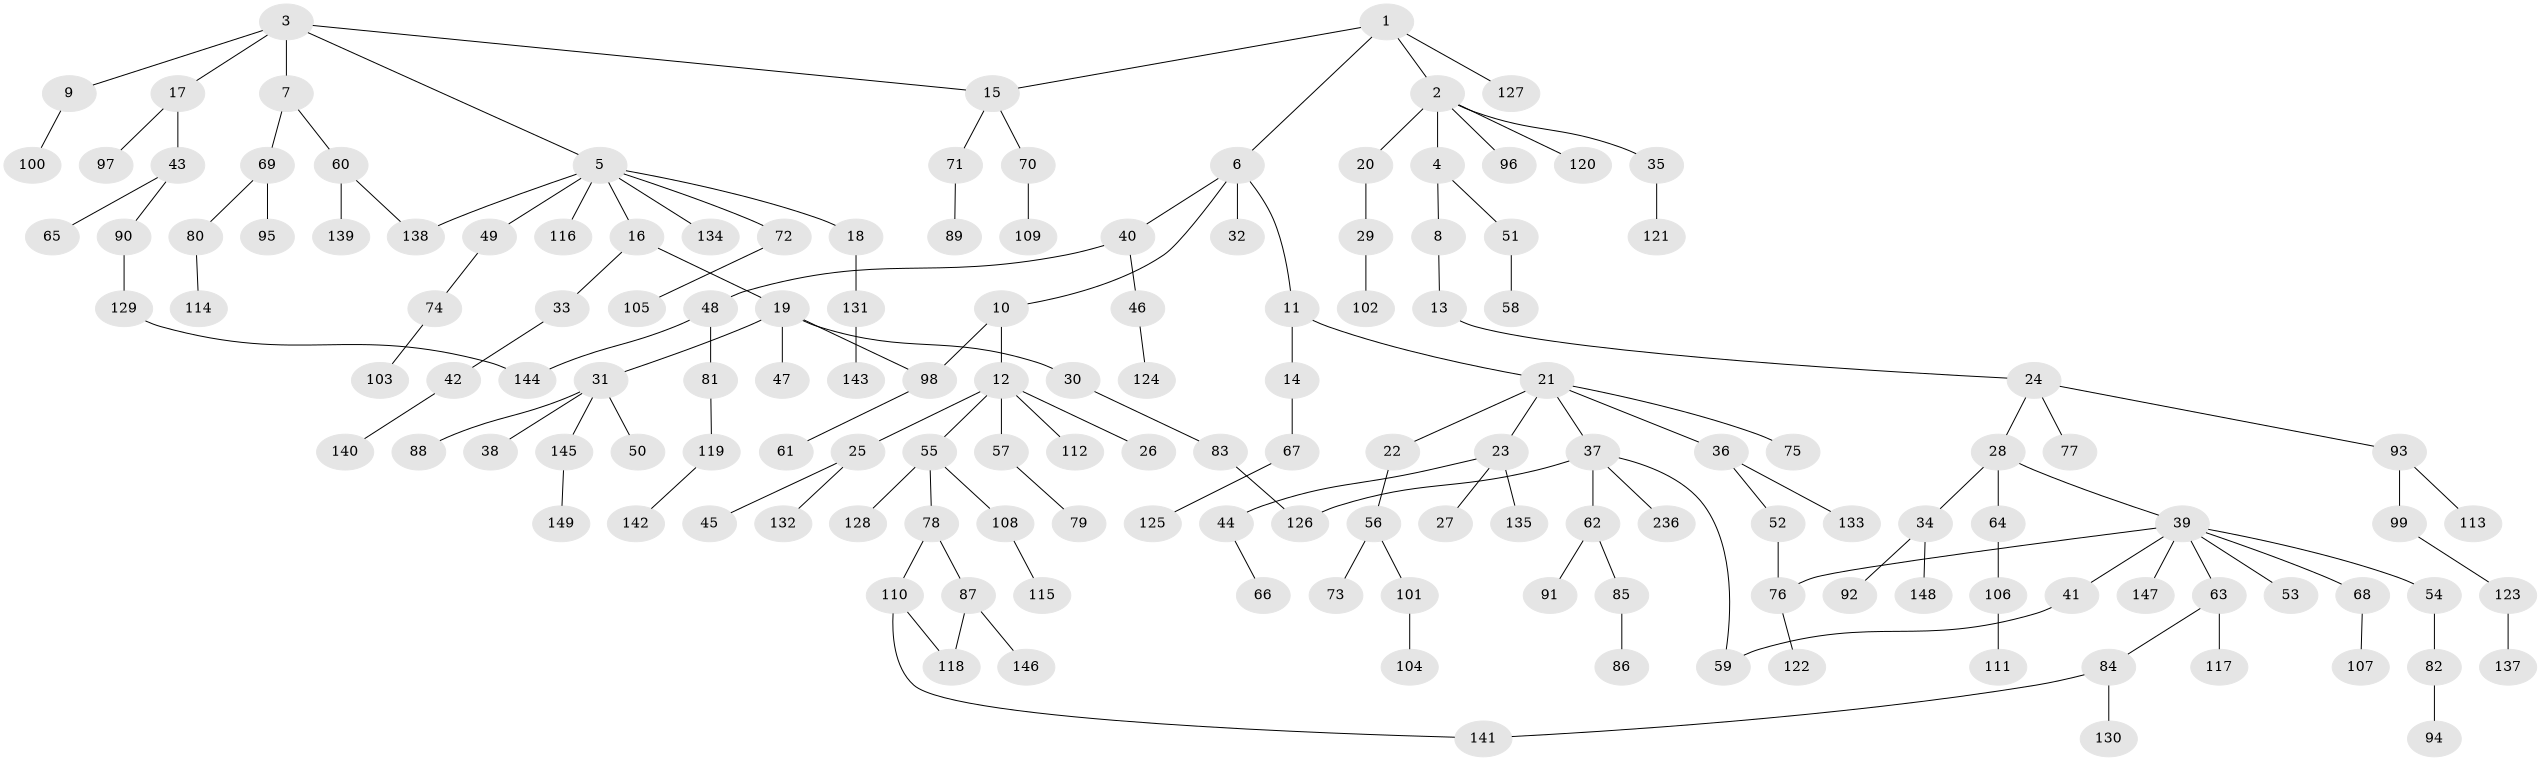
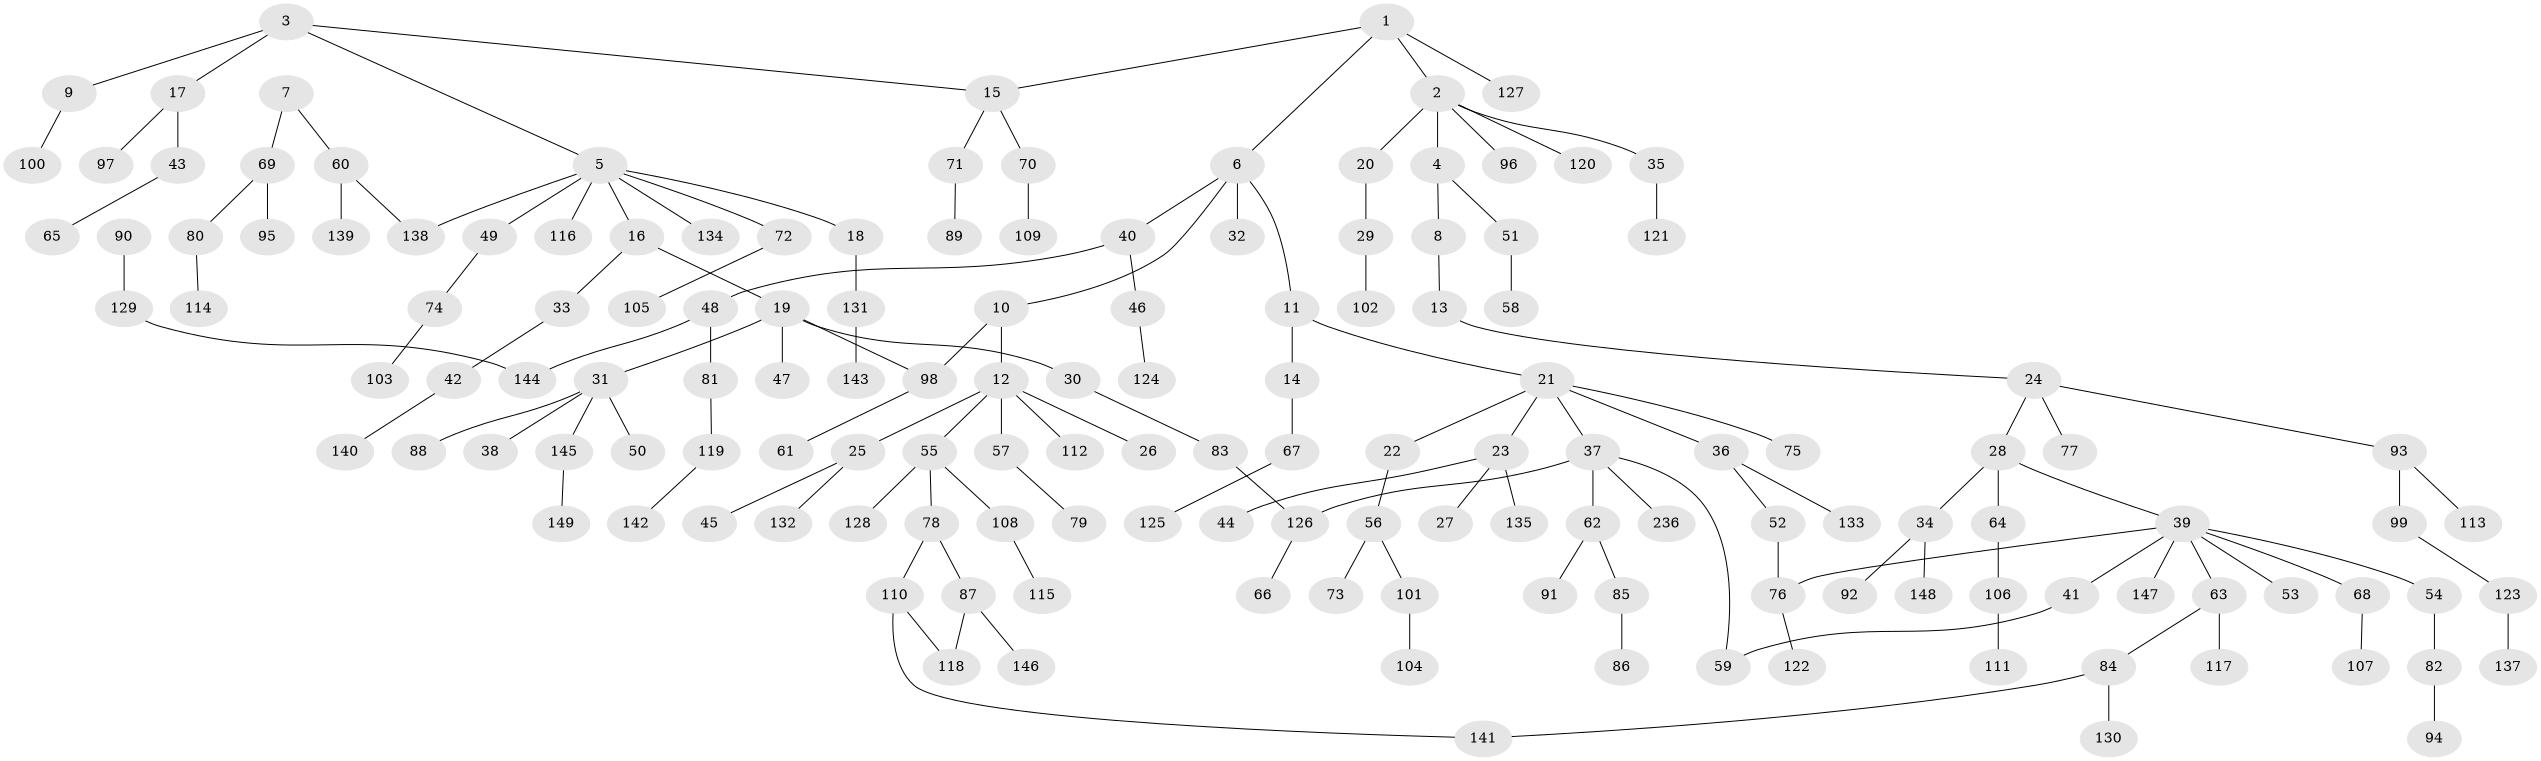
(286, 58) -> none
(151, 201) -> none
(1245, 560) -> (1282, 560)
